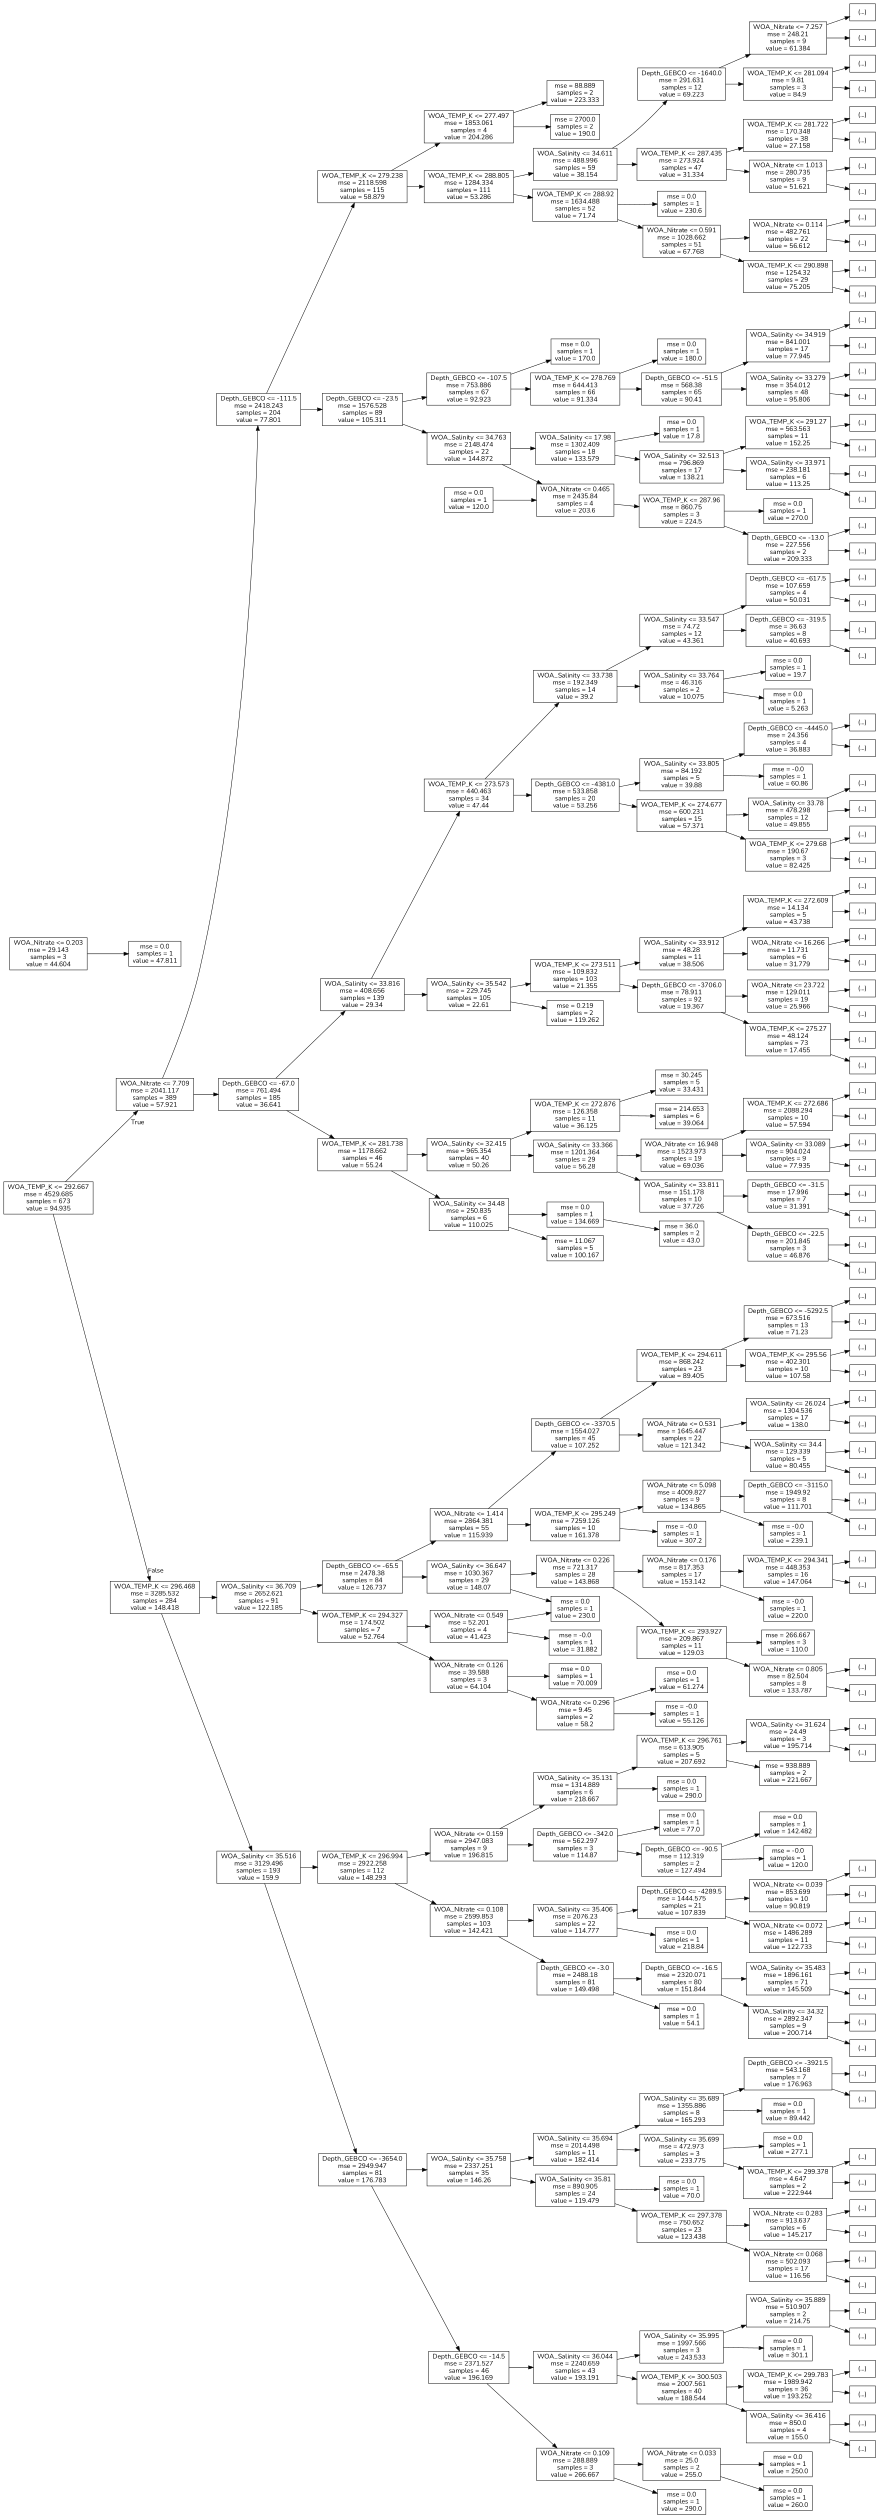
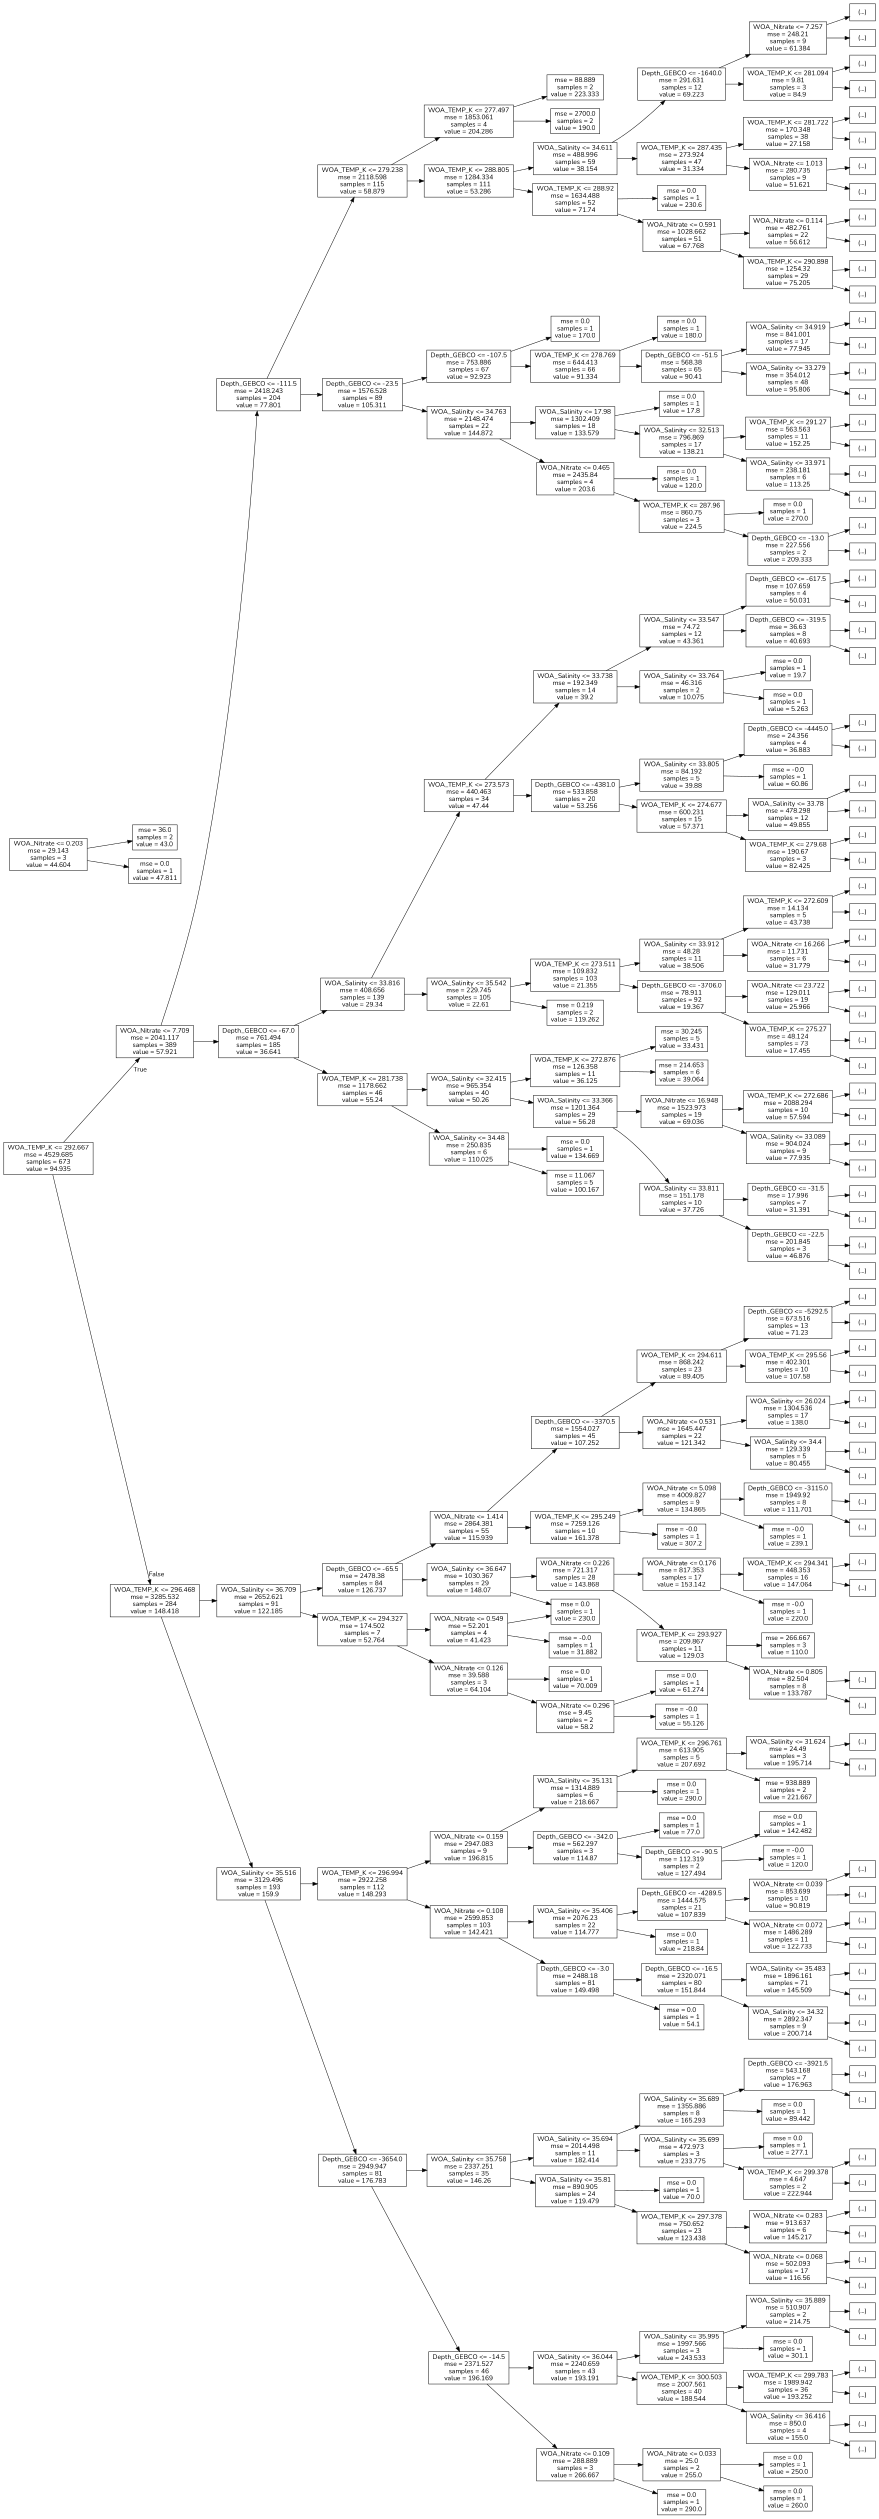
(512, 500) -> (633, 479)
(629, 1224) -> (108, 845)
